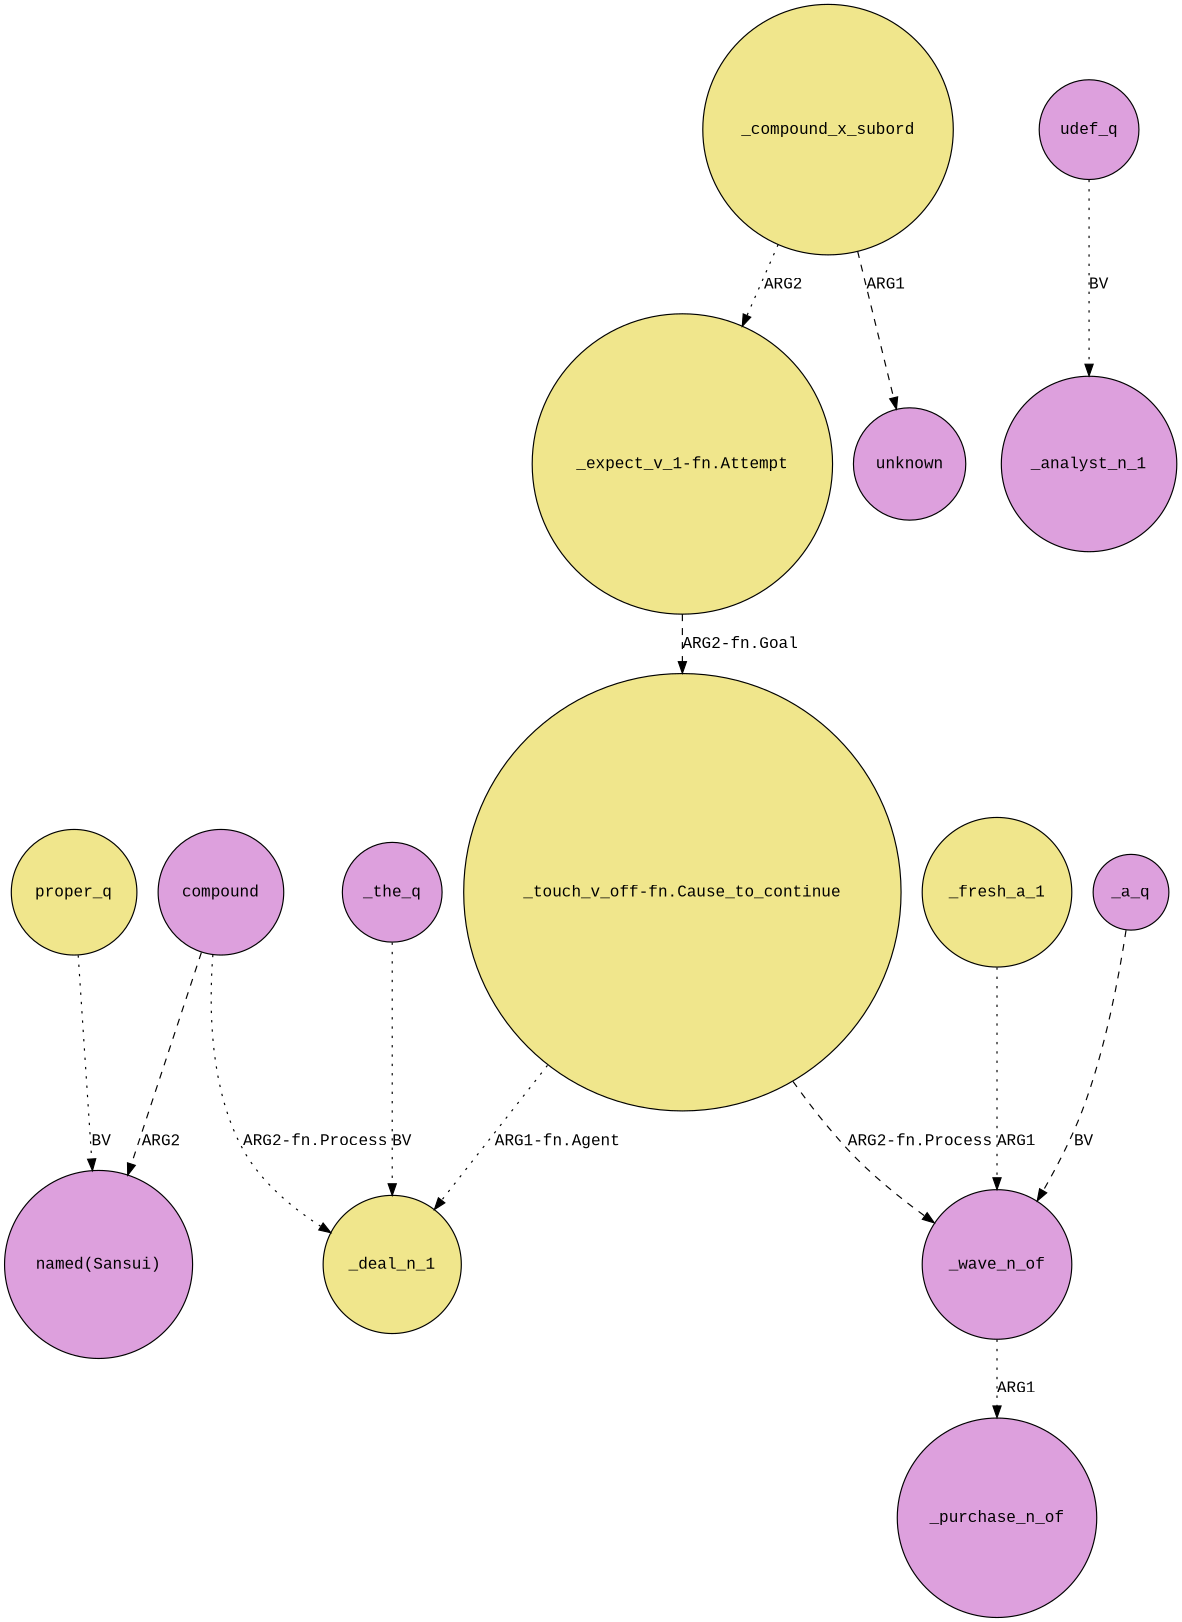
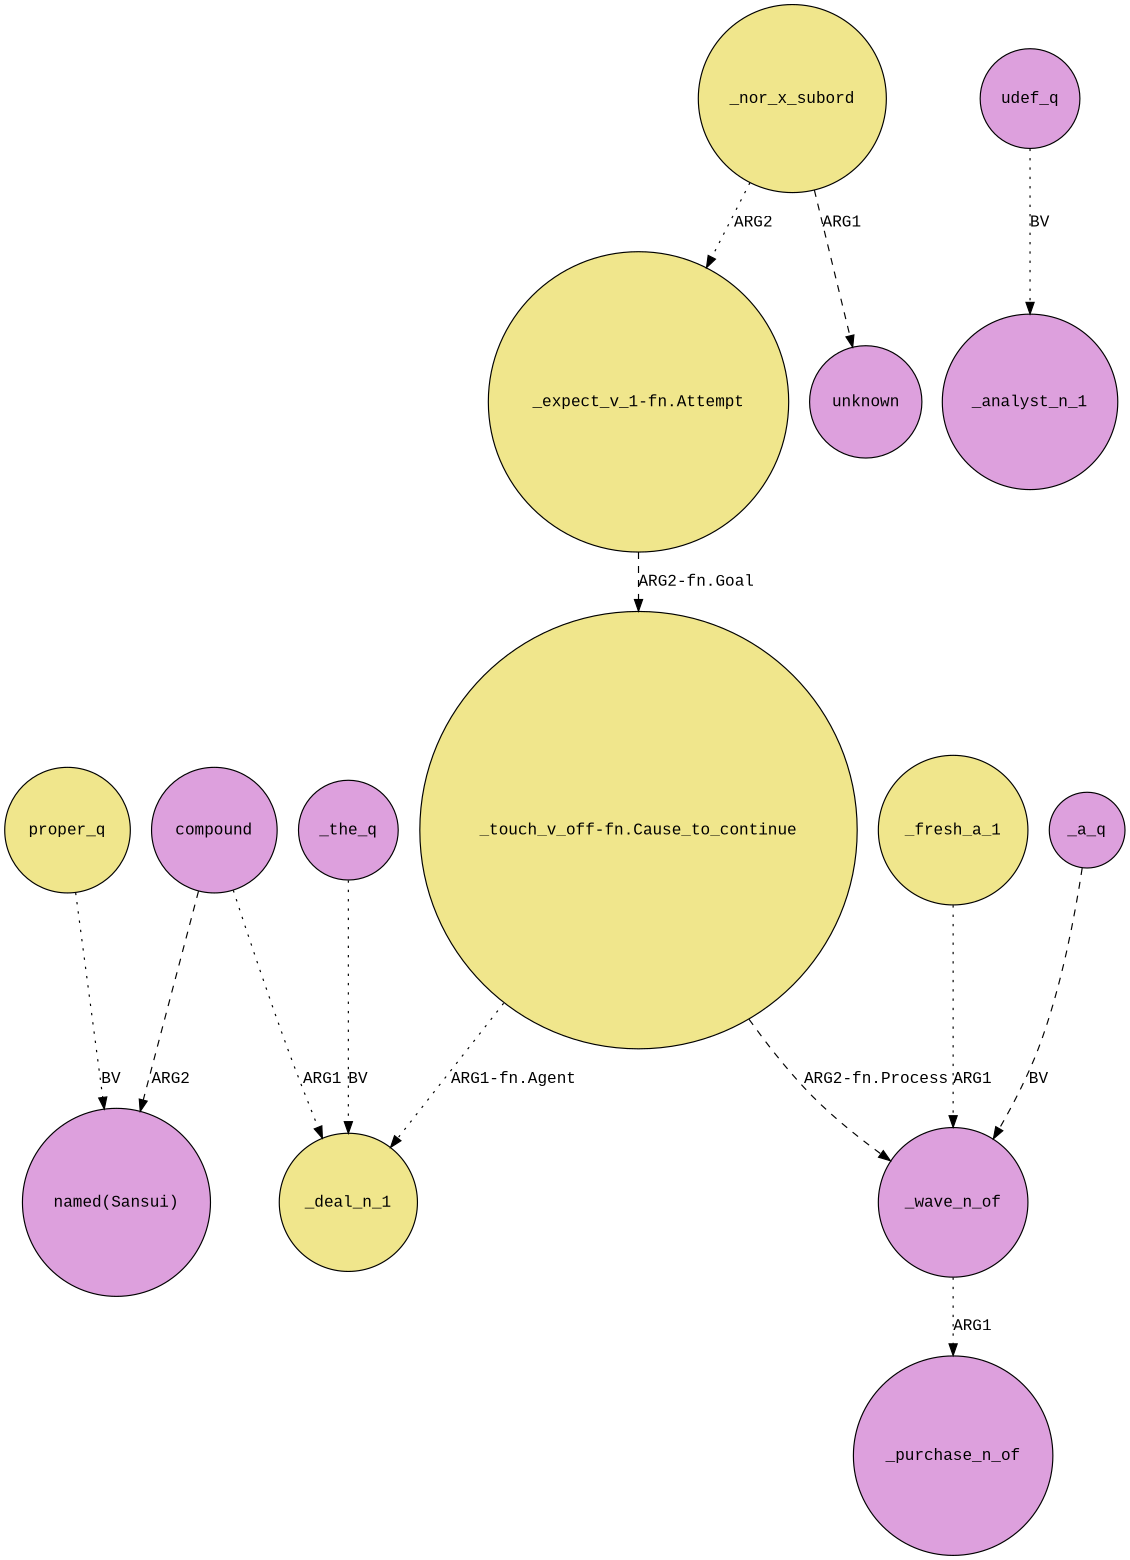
(828, 130) -> (792, 99)
(315, 1141) -> (323, 1079)
